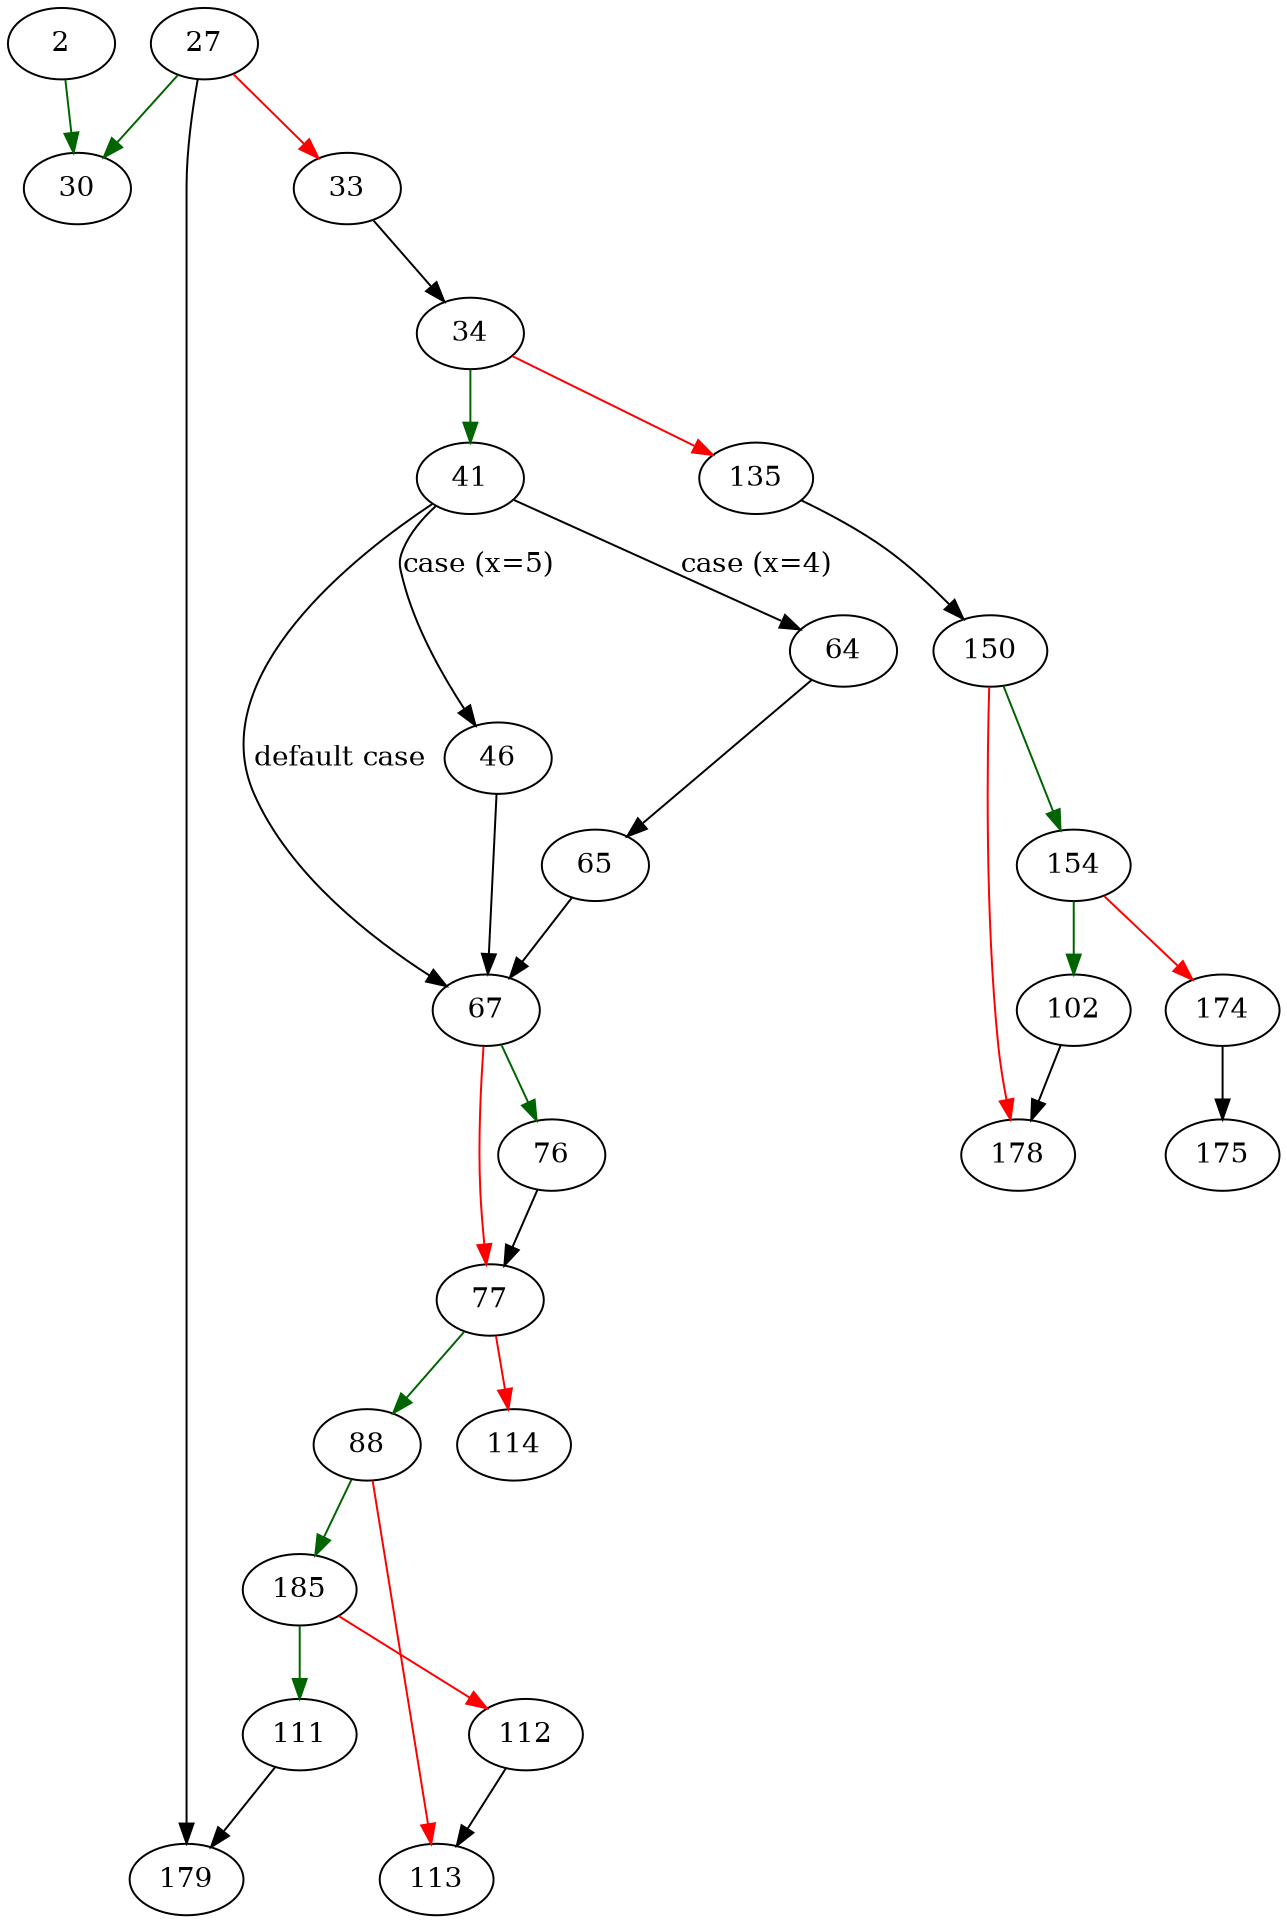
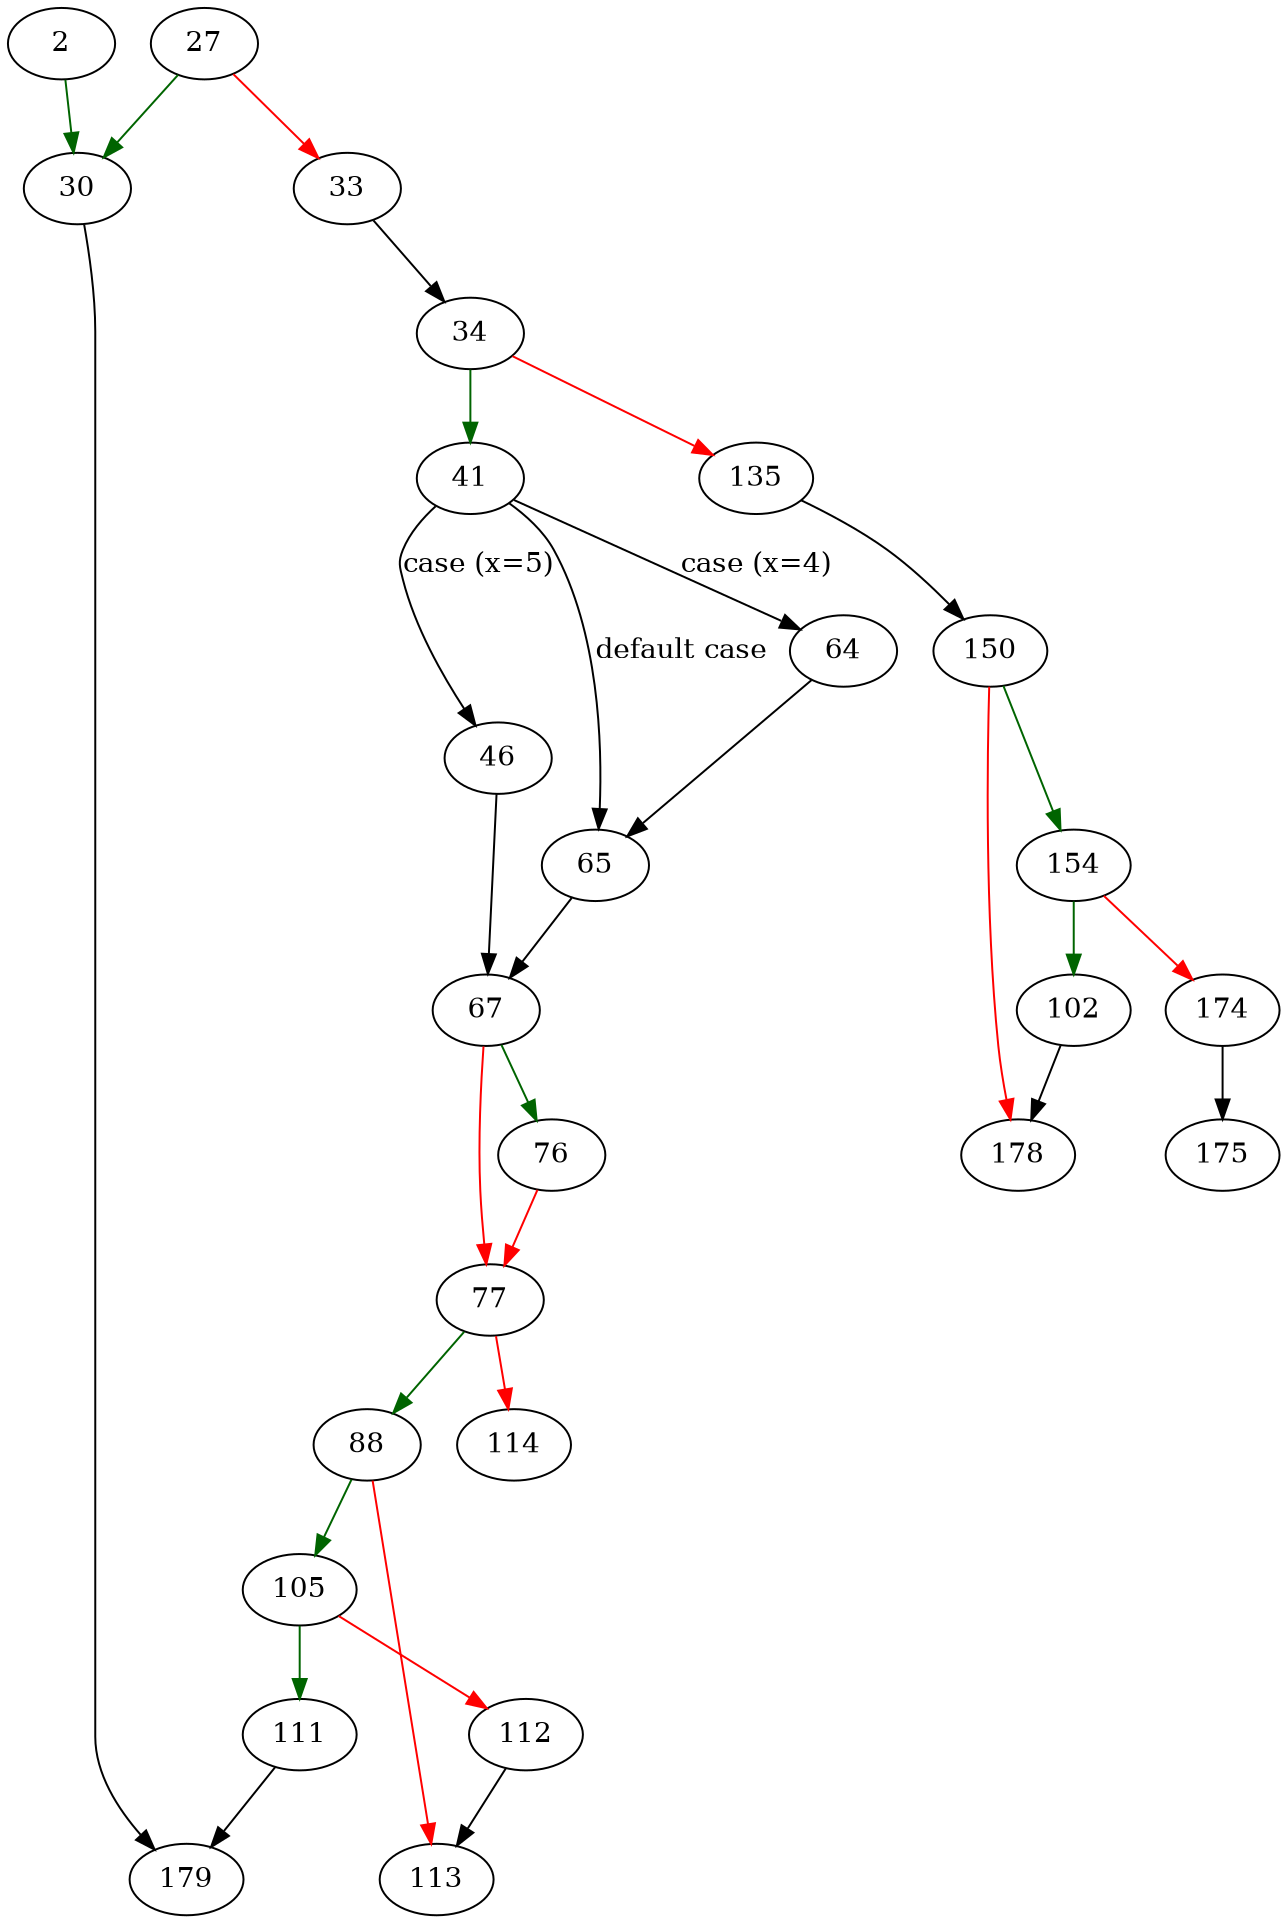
(245, 740) -> (587, 644)
(187, 951) -> (95, 1035)
(525, 1219) -> (525, 1219)
(300, 1590) -> (300, 1590)
